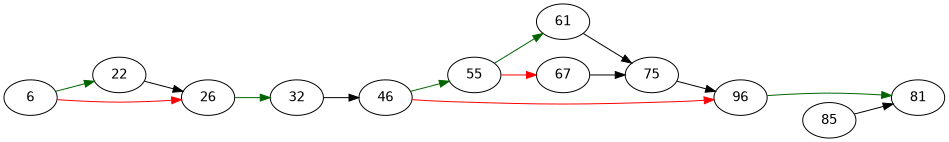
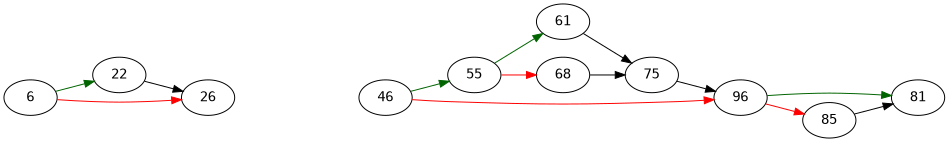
(563, 75) -> (563, 75)
(297, 98) -> none
none -> (780, 108)
